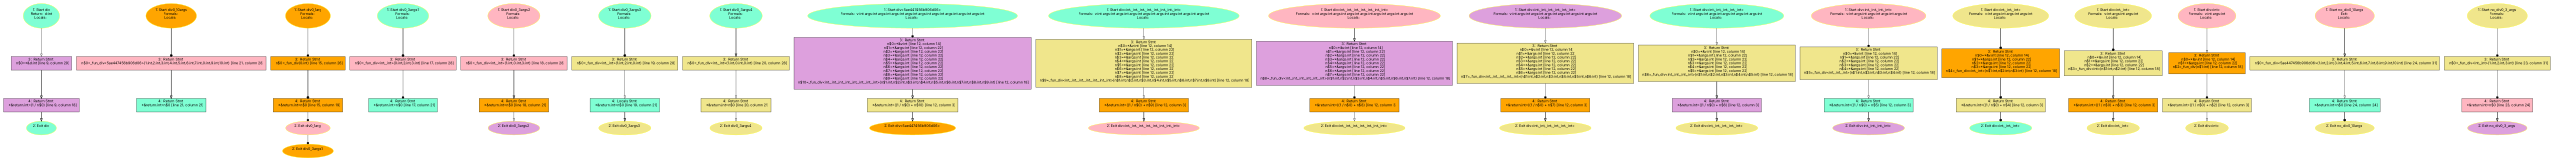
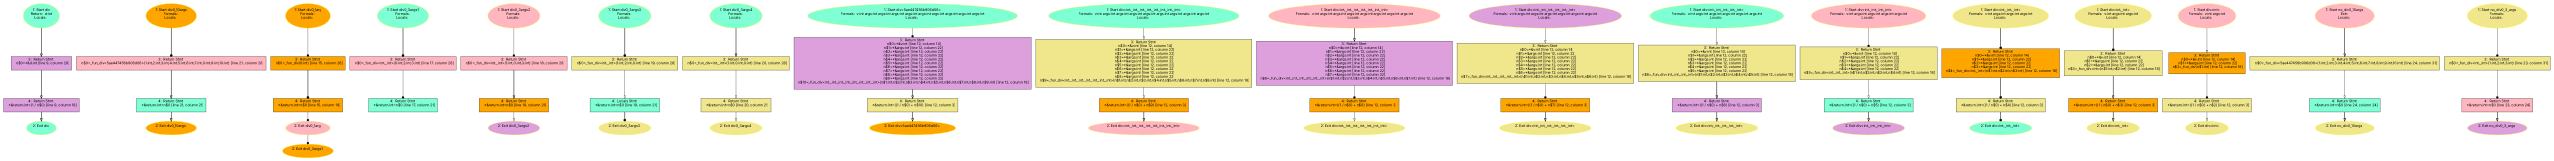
(41, 41) -> (41, 41)
(625, 116) -> (625, 116)
(2345, 116) -> (2345, 116)
none -> (171, 128)
